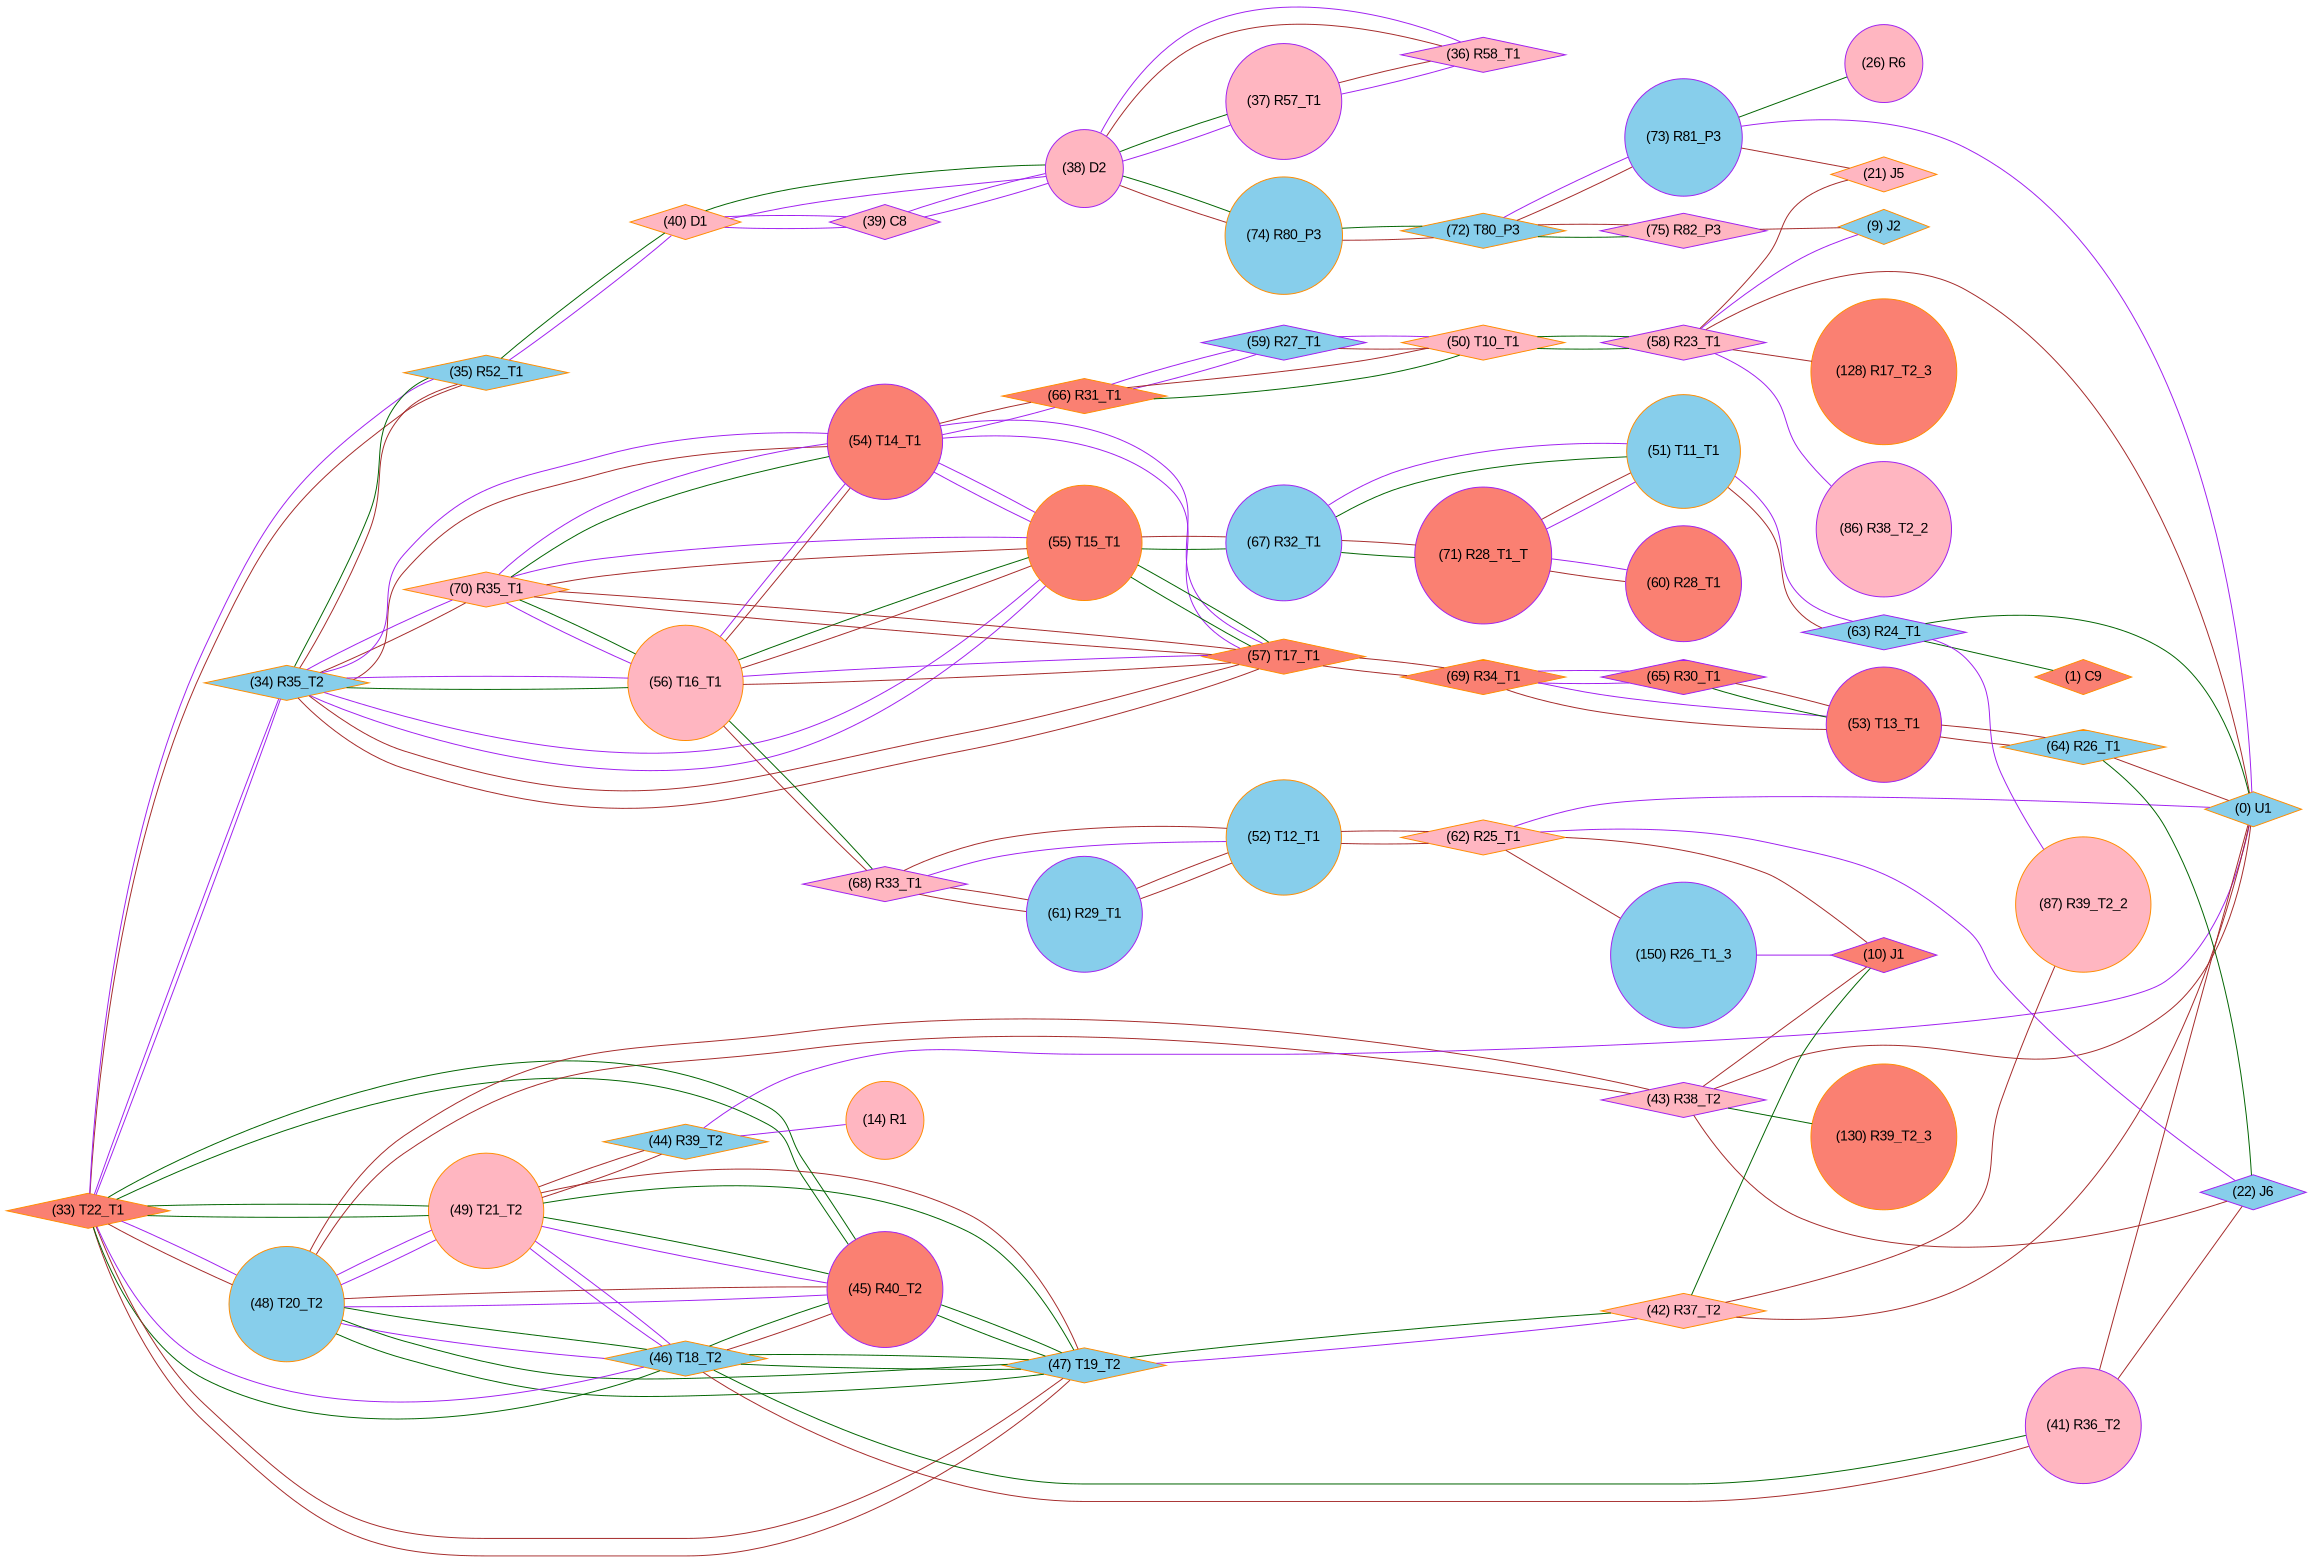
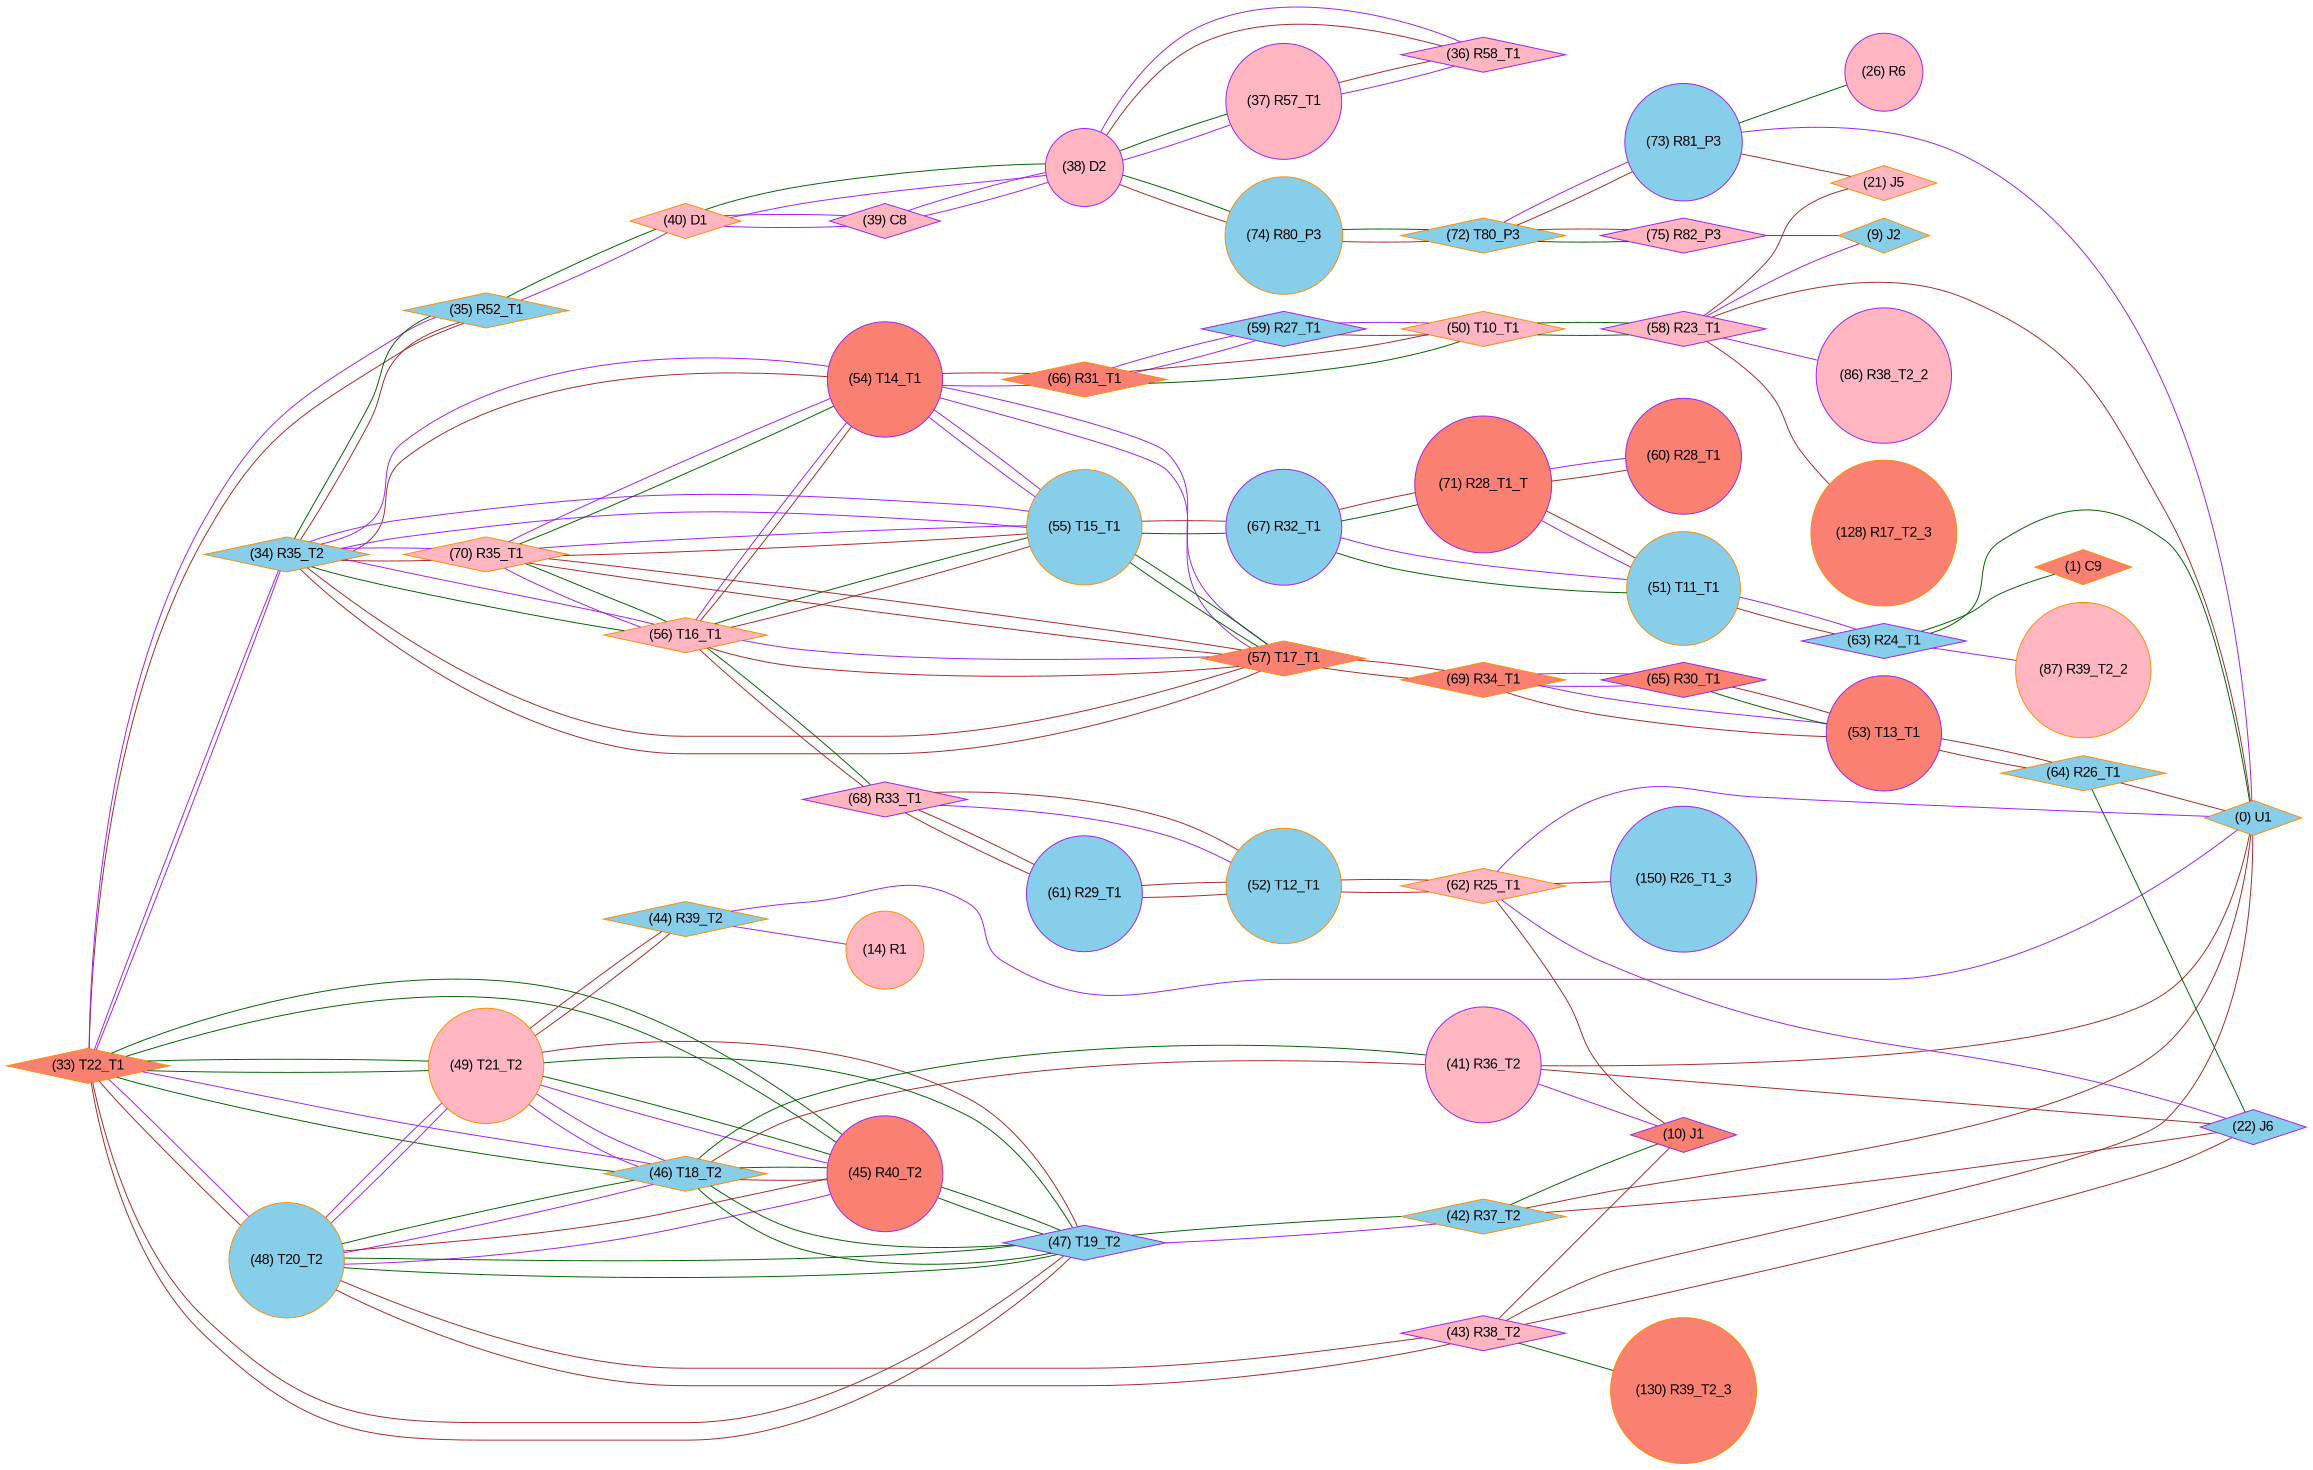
(1084, 543) -> (1084, 527)
(686, 683) -> (686, 635)
(1794, 955) -> (1598, 1105)
(1971, 1213) -> (1882, 1179)
(1684, 1311) -> (1483, 1217)
(1084, 1365) -> (1084, 1243)
